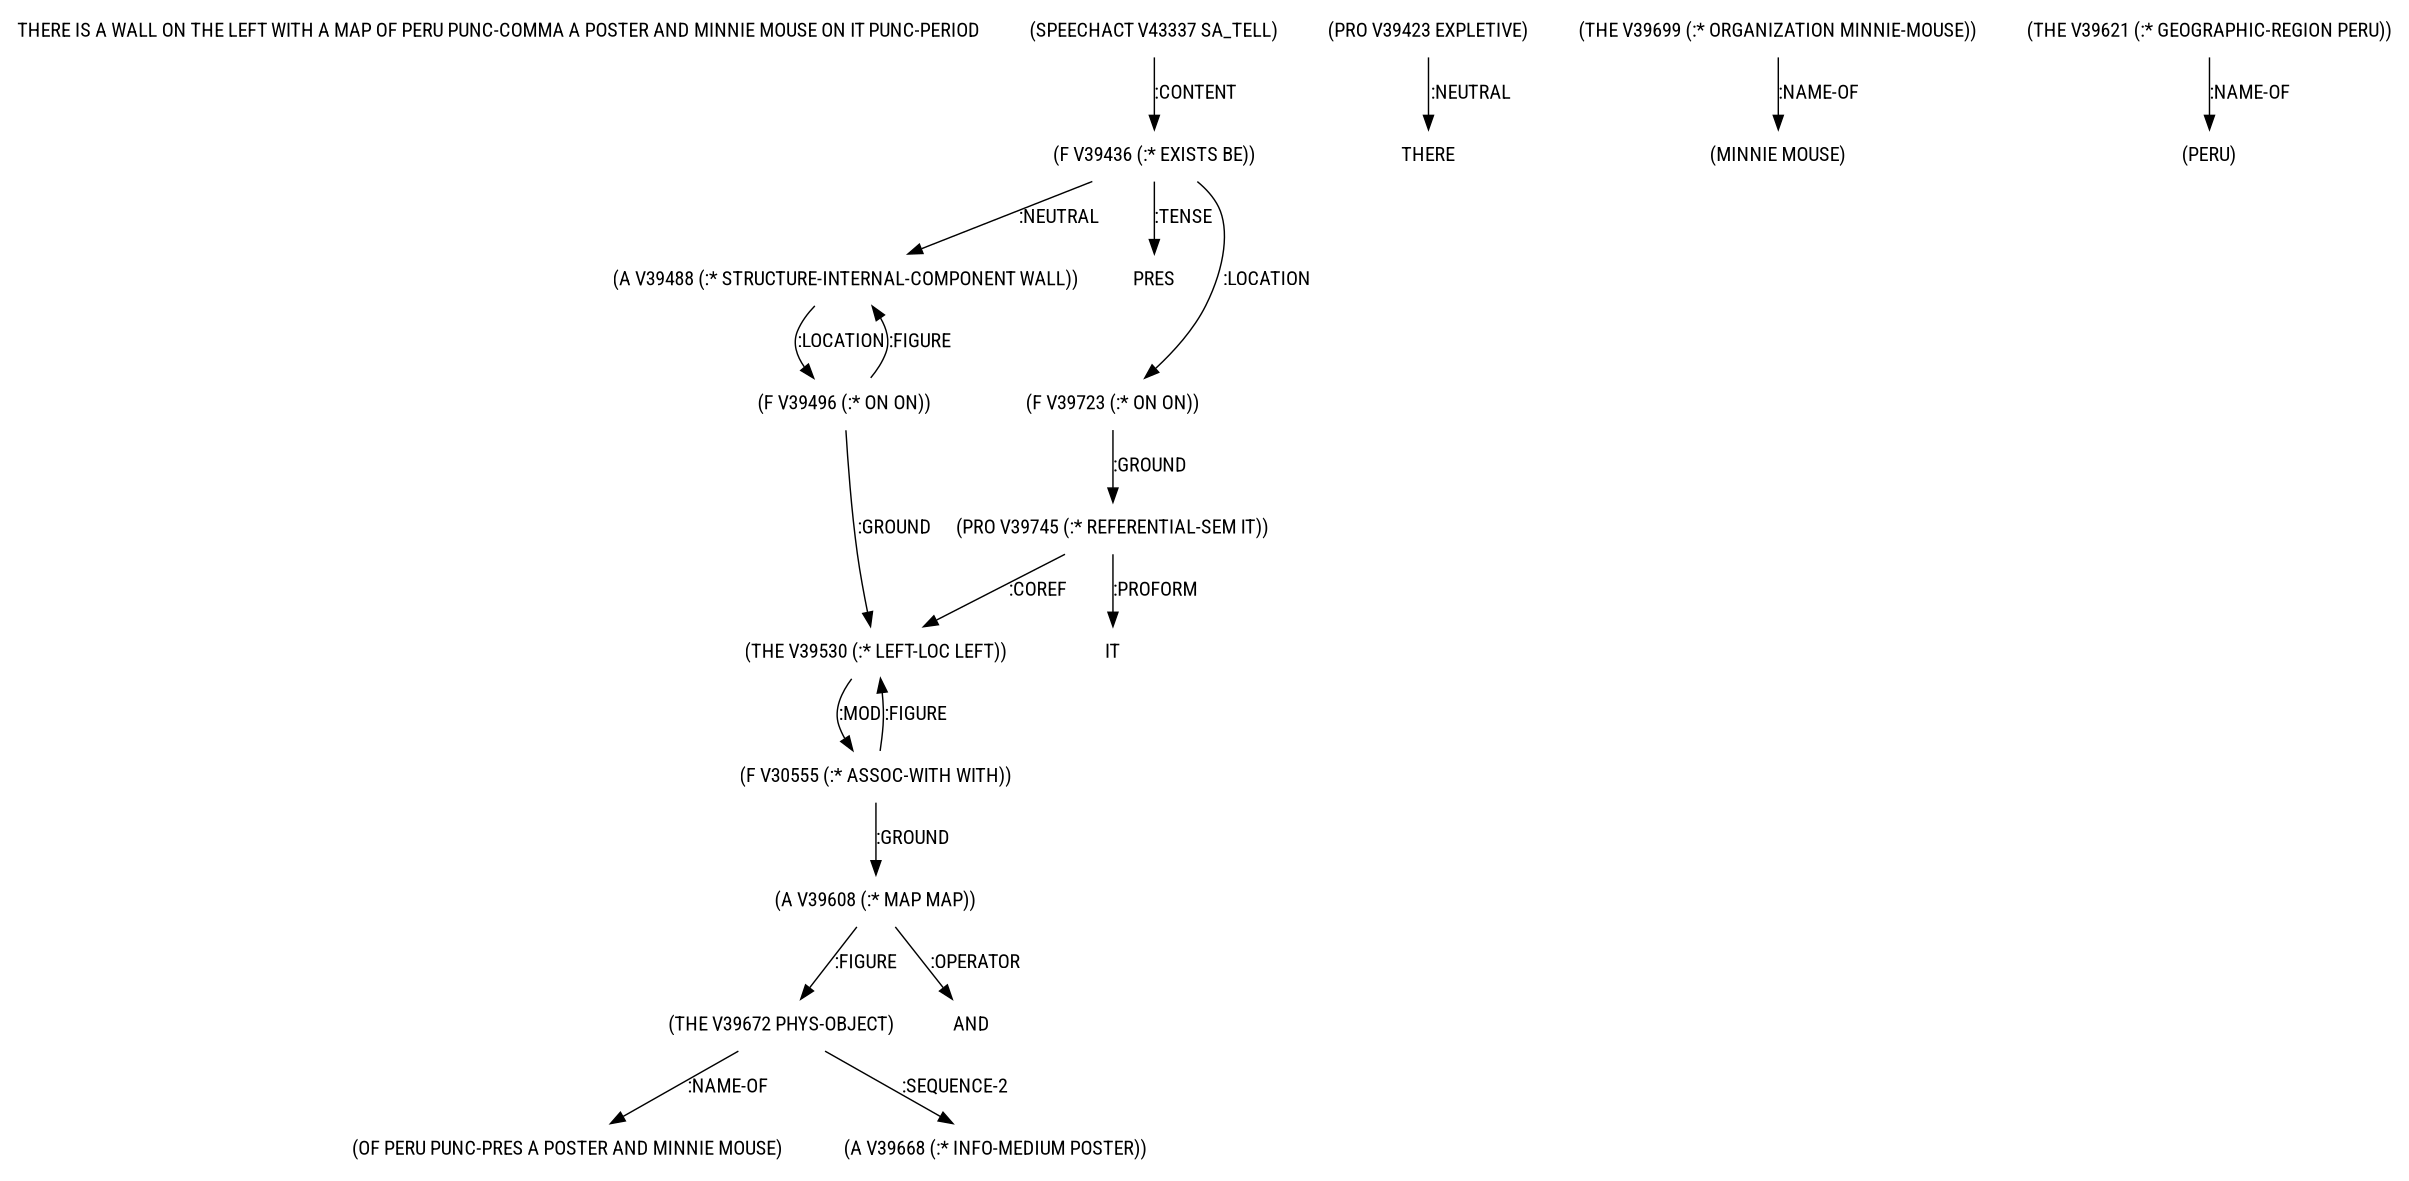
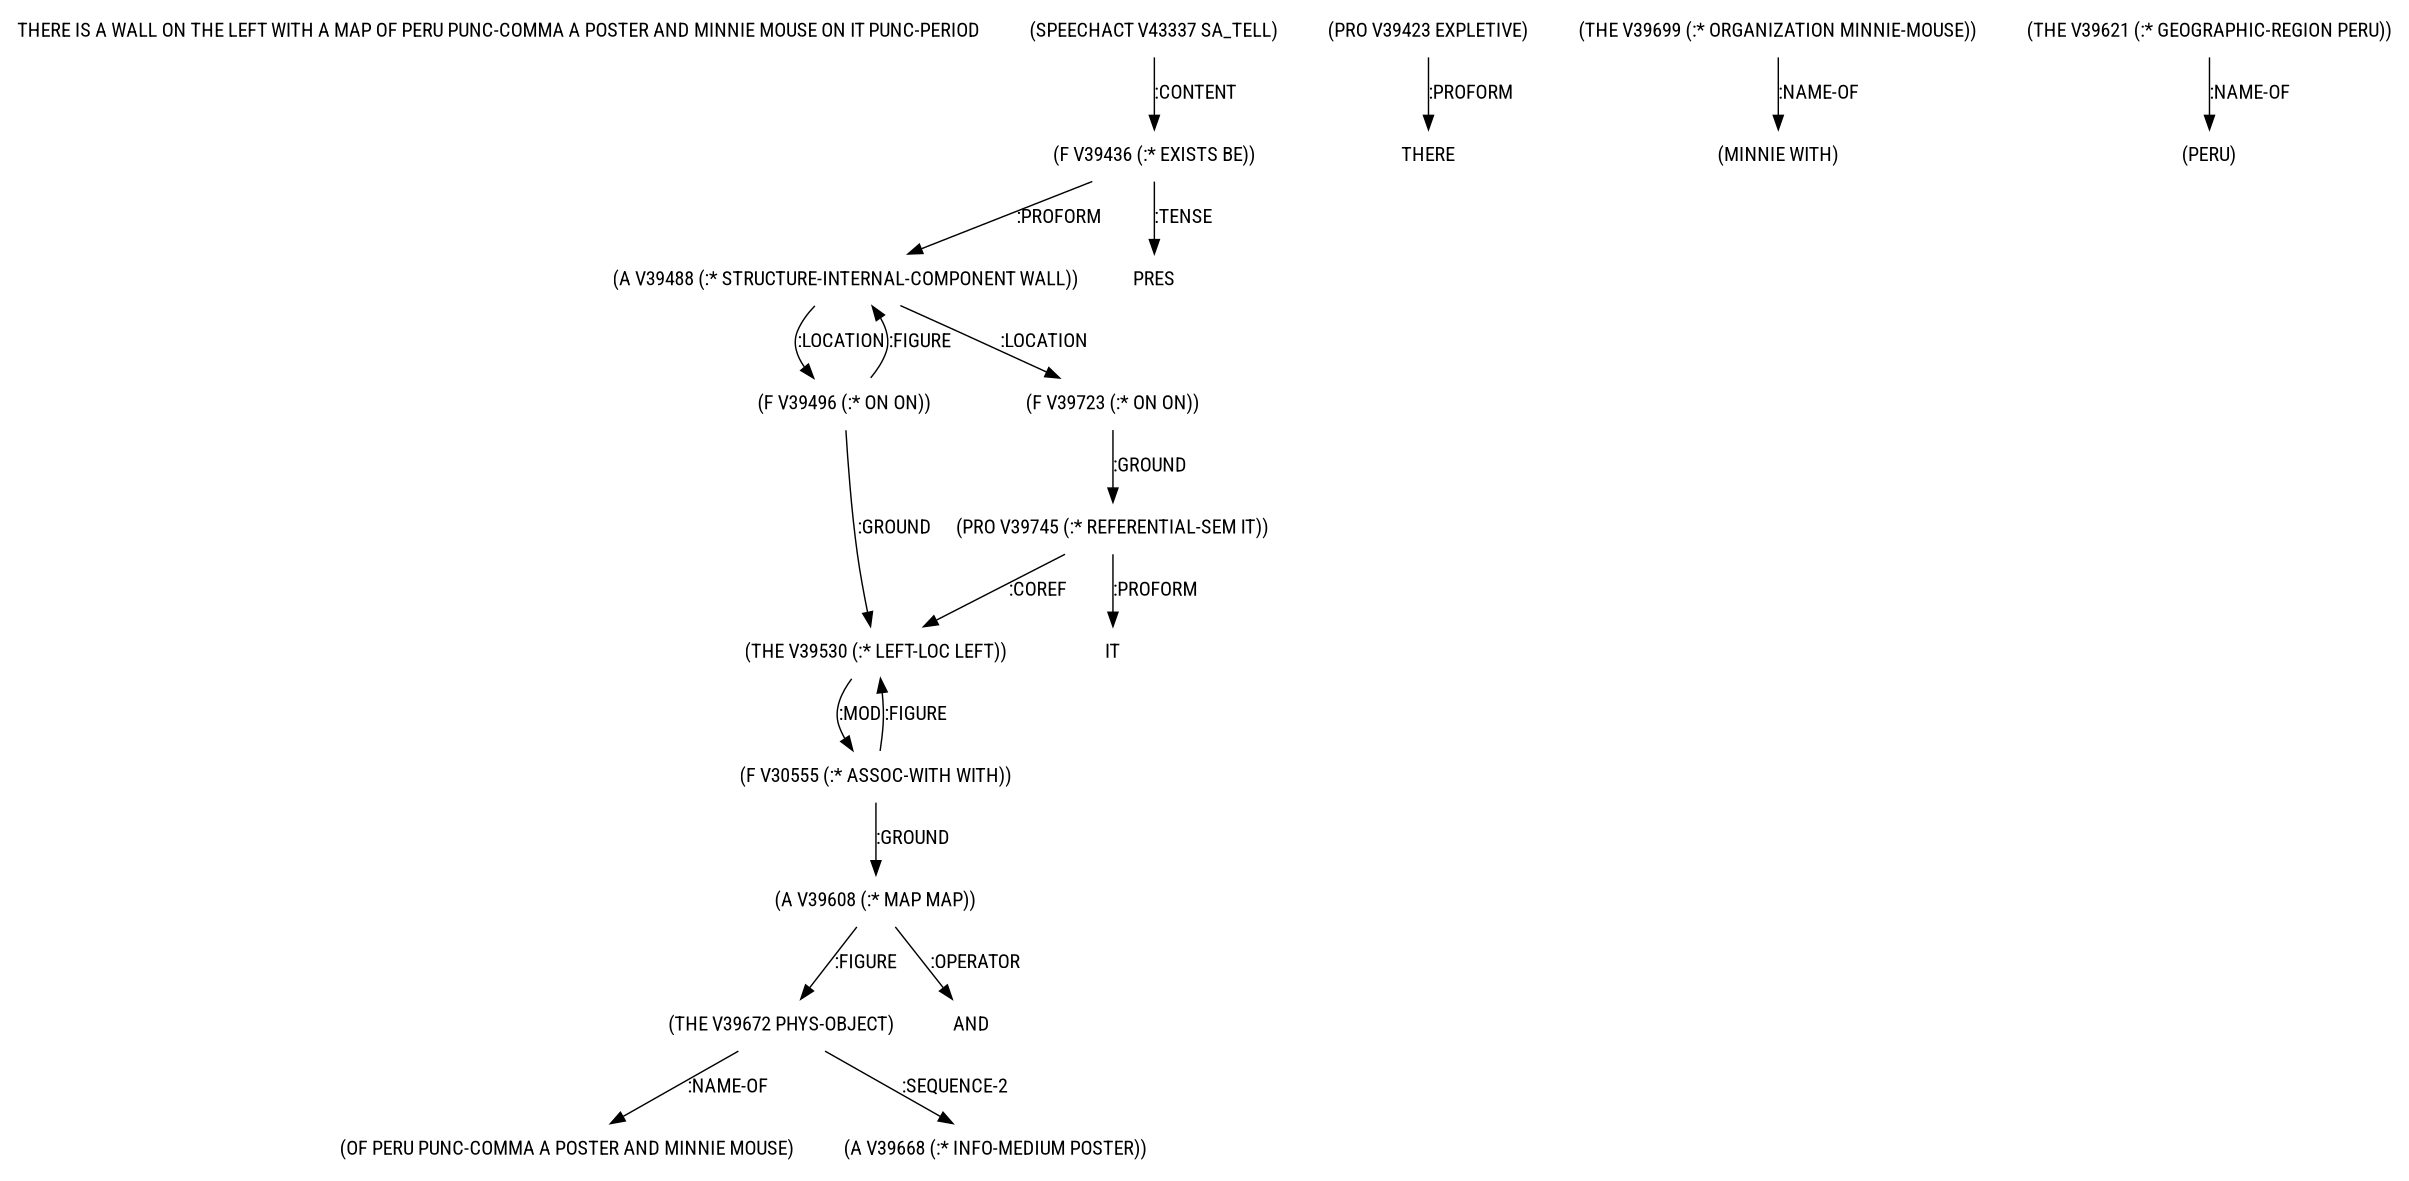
(1471, 94) -> (1471, 94)
(1778, 156) -> (1778, 156)
(1059, 218) -> (1059, 218)
(1216, 280) -> (974, 339)
(568, 1149) -> (568, 1149)
